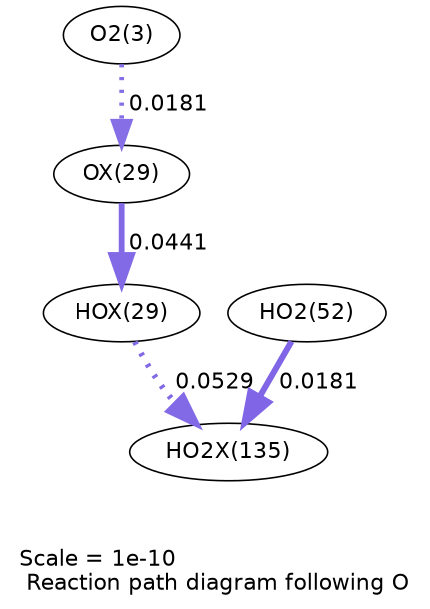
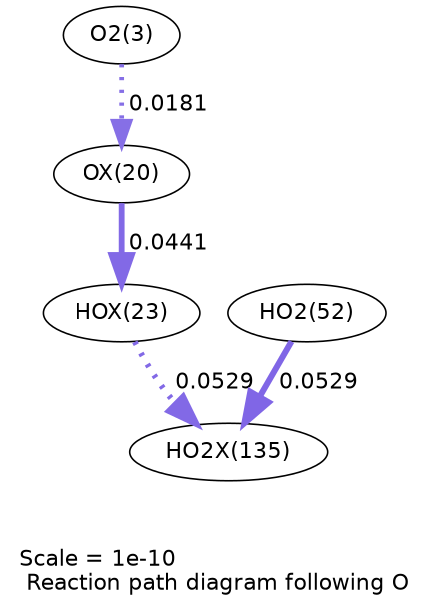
(122, 174) -> (122, 174)
(122, 313) -> (122, 313)
(316, 383) -> (316, 383)
